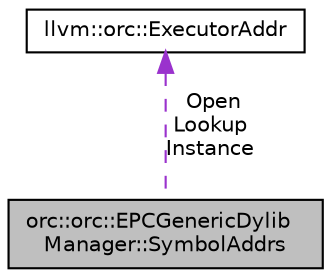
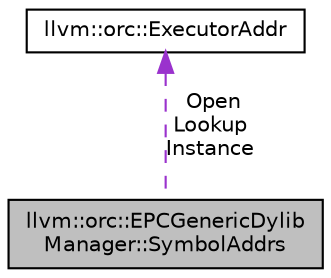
(166, 234) -> (166, 234)
